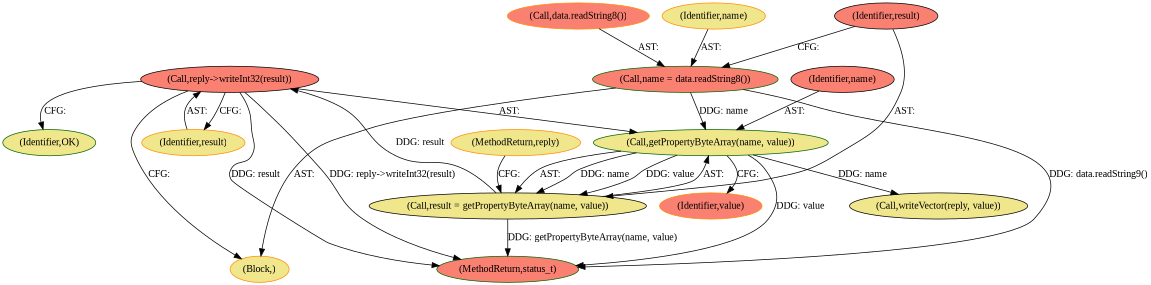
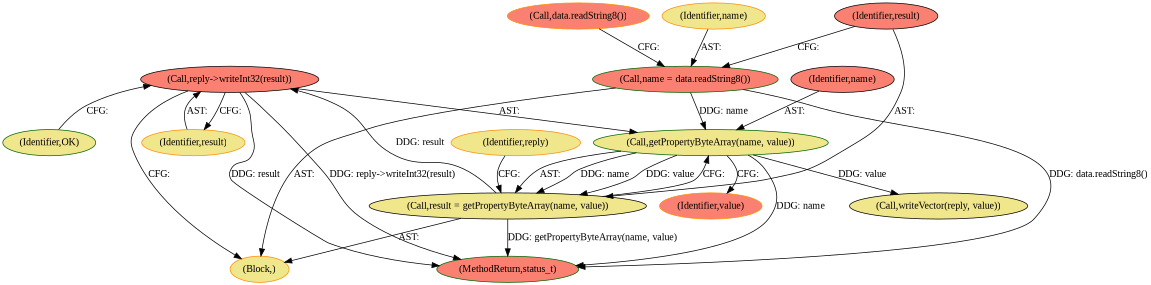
(650, 48) -> (650, 48)
(82, 89) -> (97, 101)
(516, 143) -> (516, 143)
(715, 174) -> (715, 174)
(863, 174) -> (863, 174)
(1099, 174) -> (1099, 174)
(801, 206) -> (801, 206)
none -> (376, 239)
